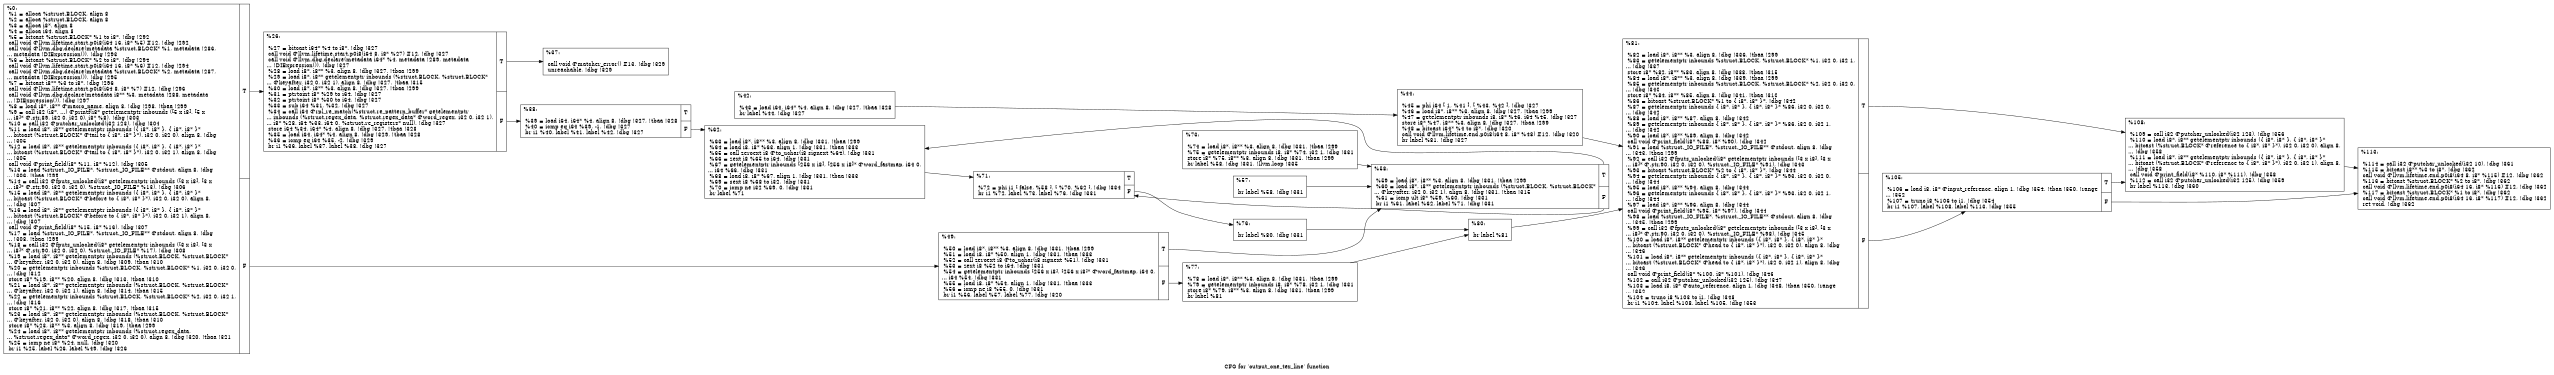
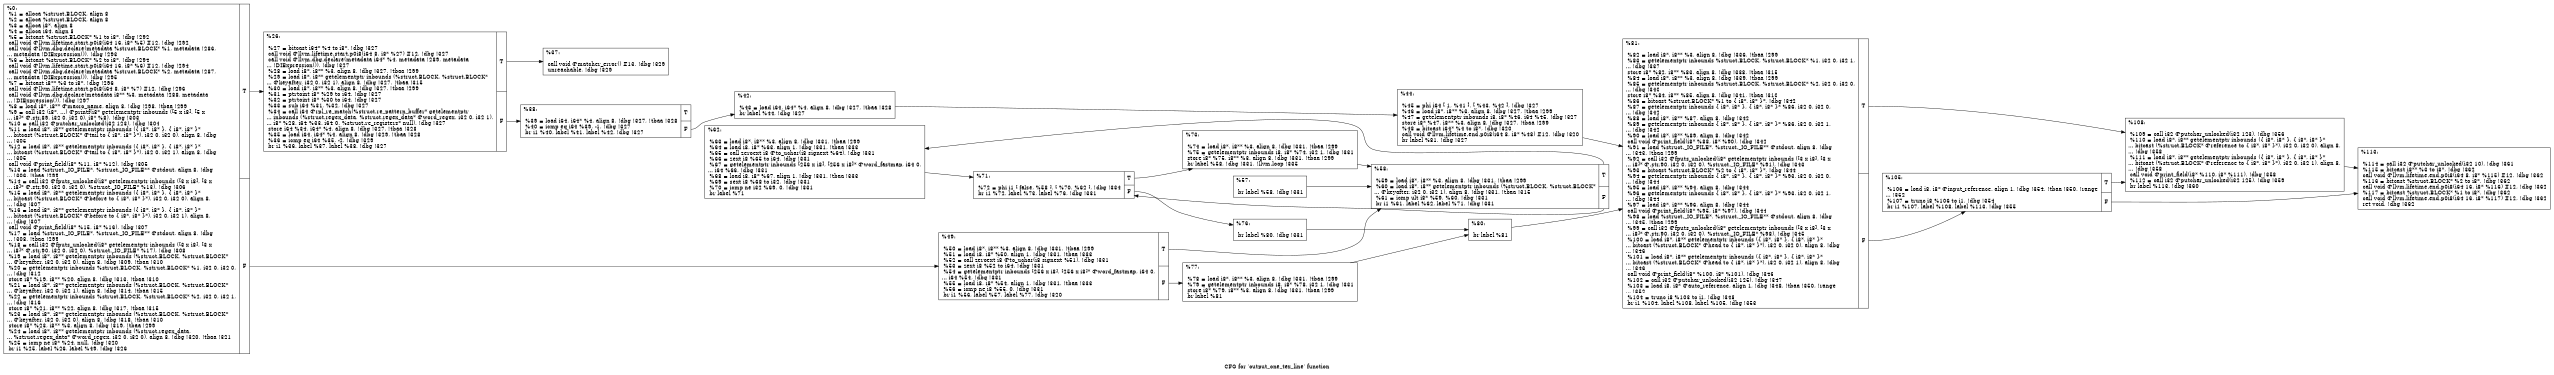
(696, 129) -> (710, 120)
none -> (1162, 175)
